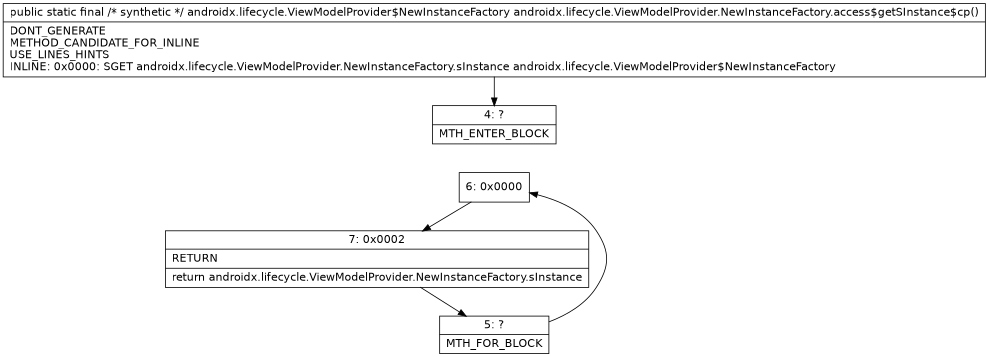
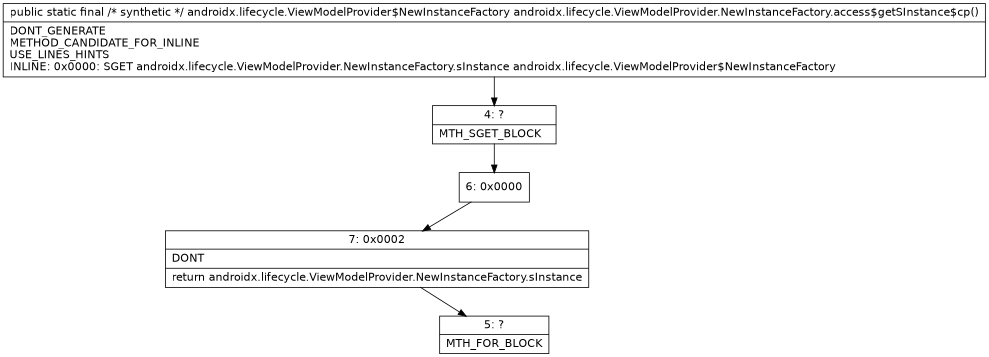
(494, 134) -> (490, 134)
(606, 254) -> (494, 154)
(195, 258) -> (188, 258)
